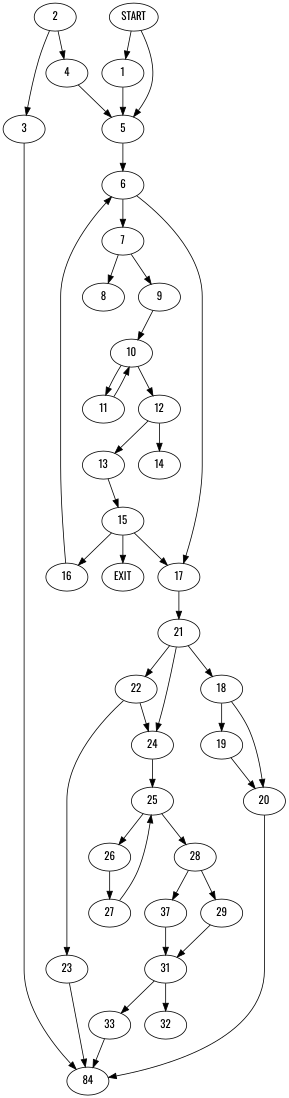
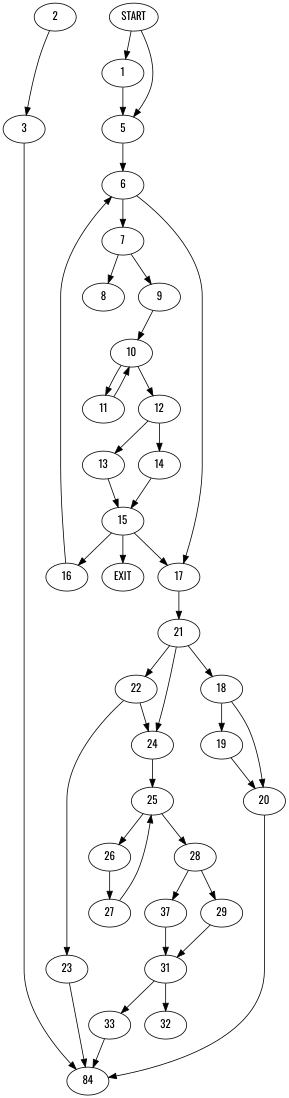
(67, 73) -> none
none -> (143, 490)
